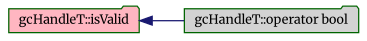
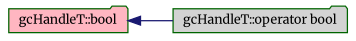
(74, 21) -> (68, 21)
